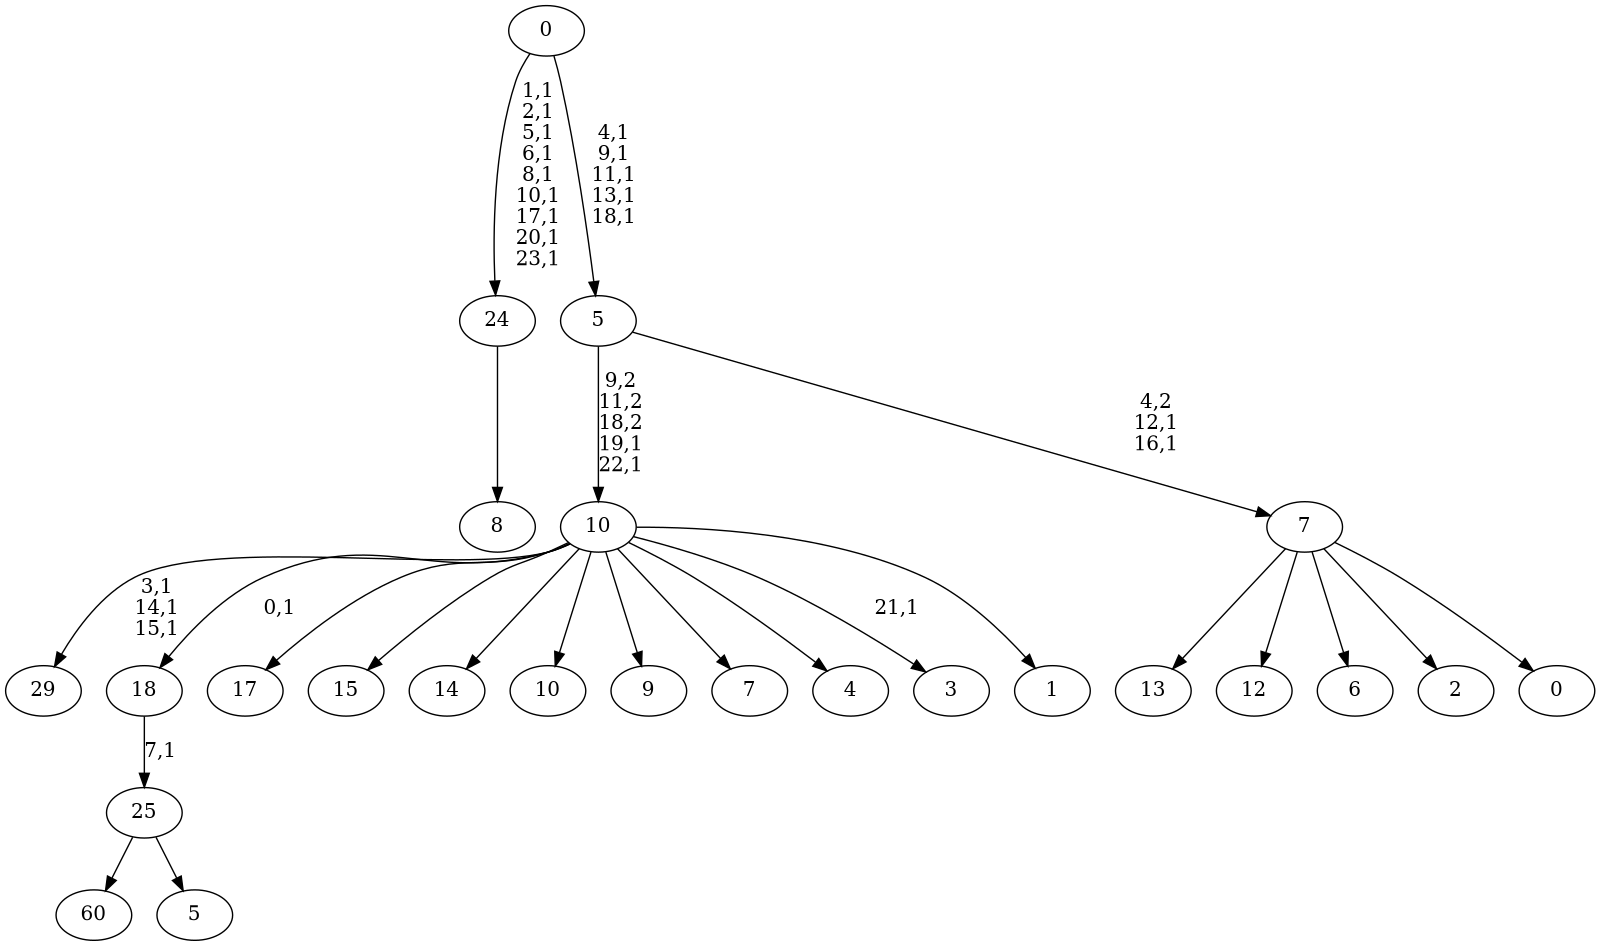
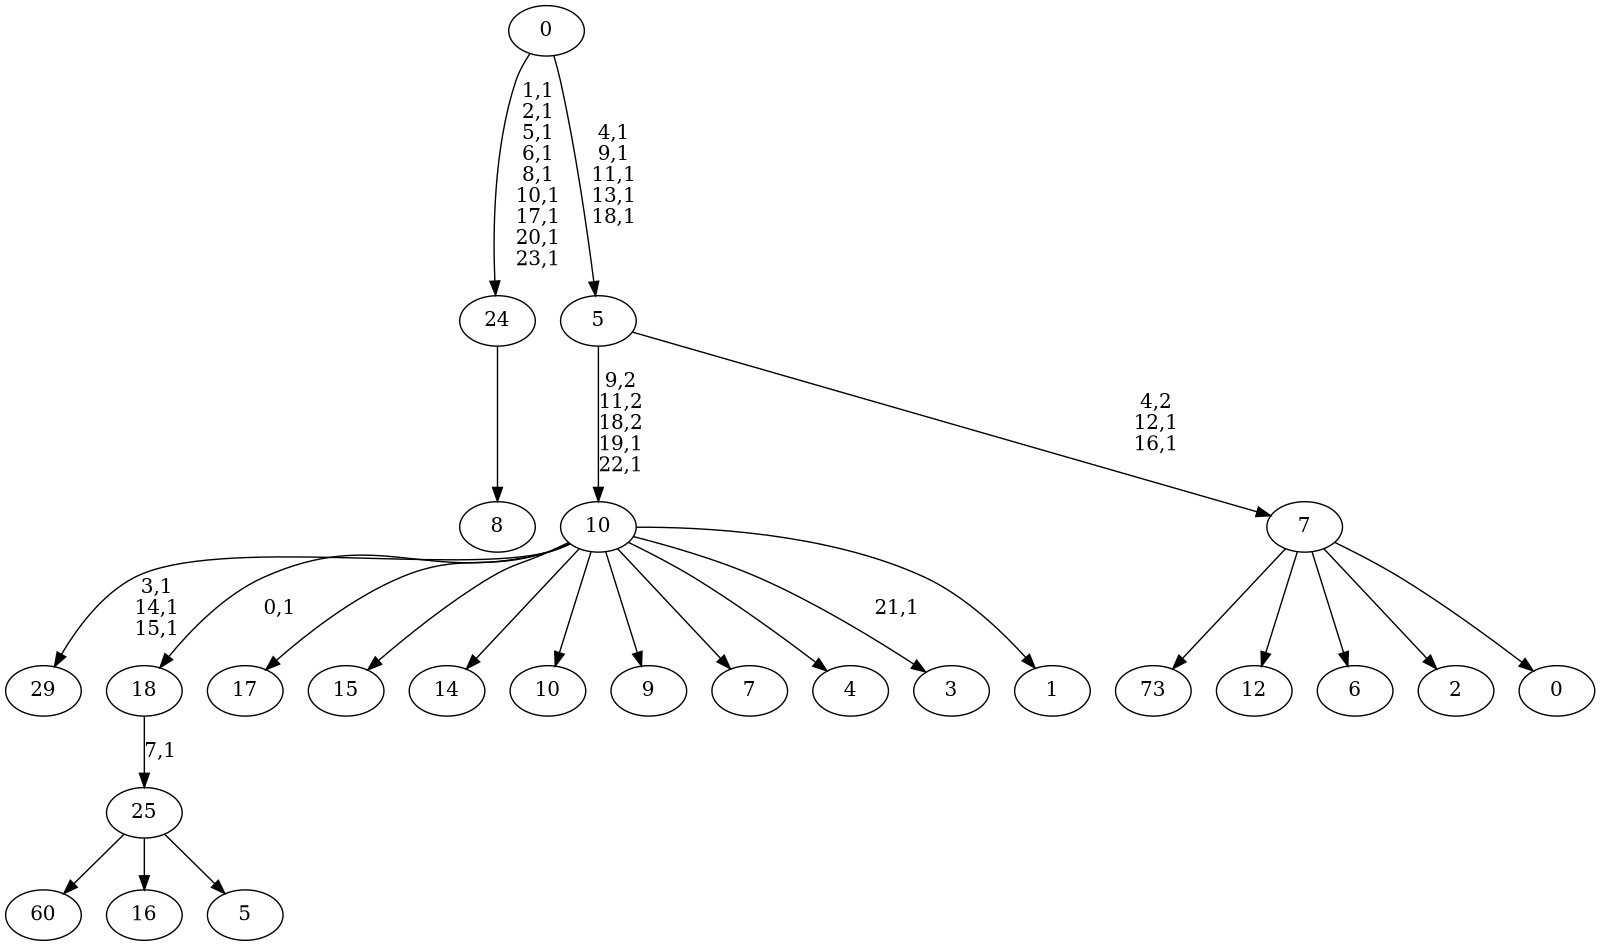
(1153, 691) -> (1153, 691)
none -> (144, 915)
